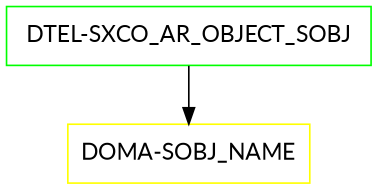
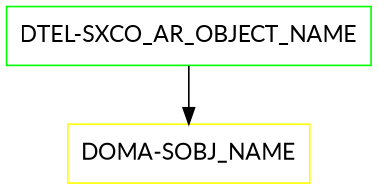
(189, 36) -> (189, 36)
